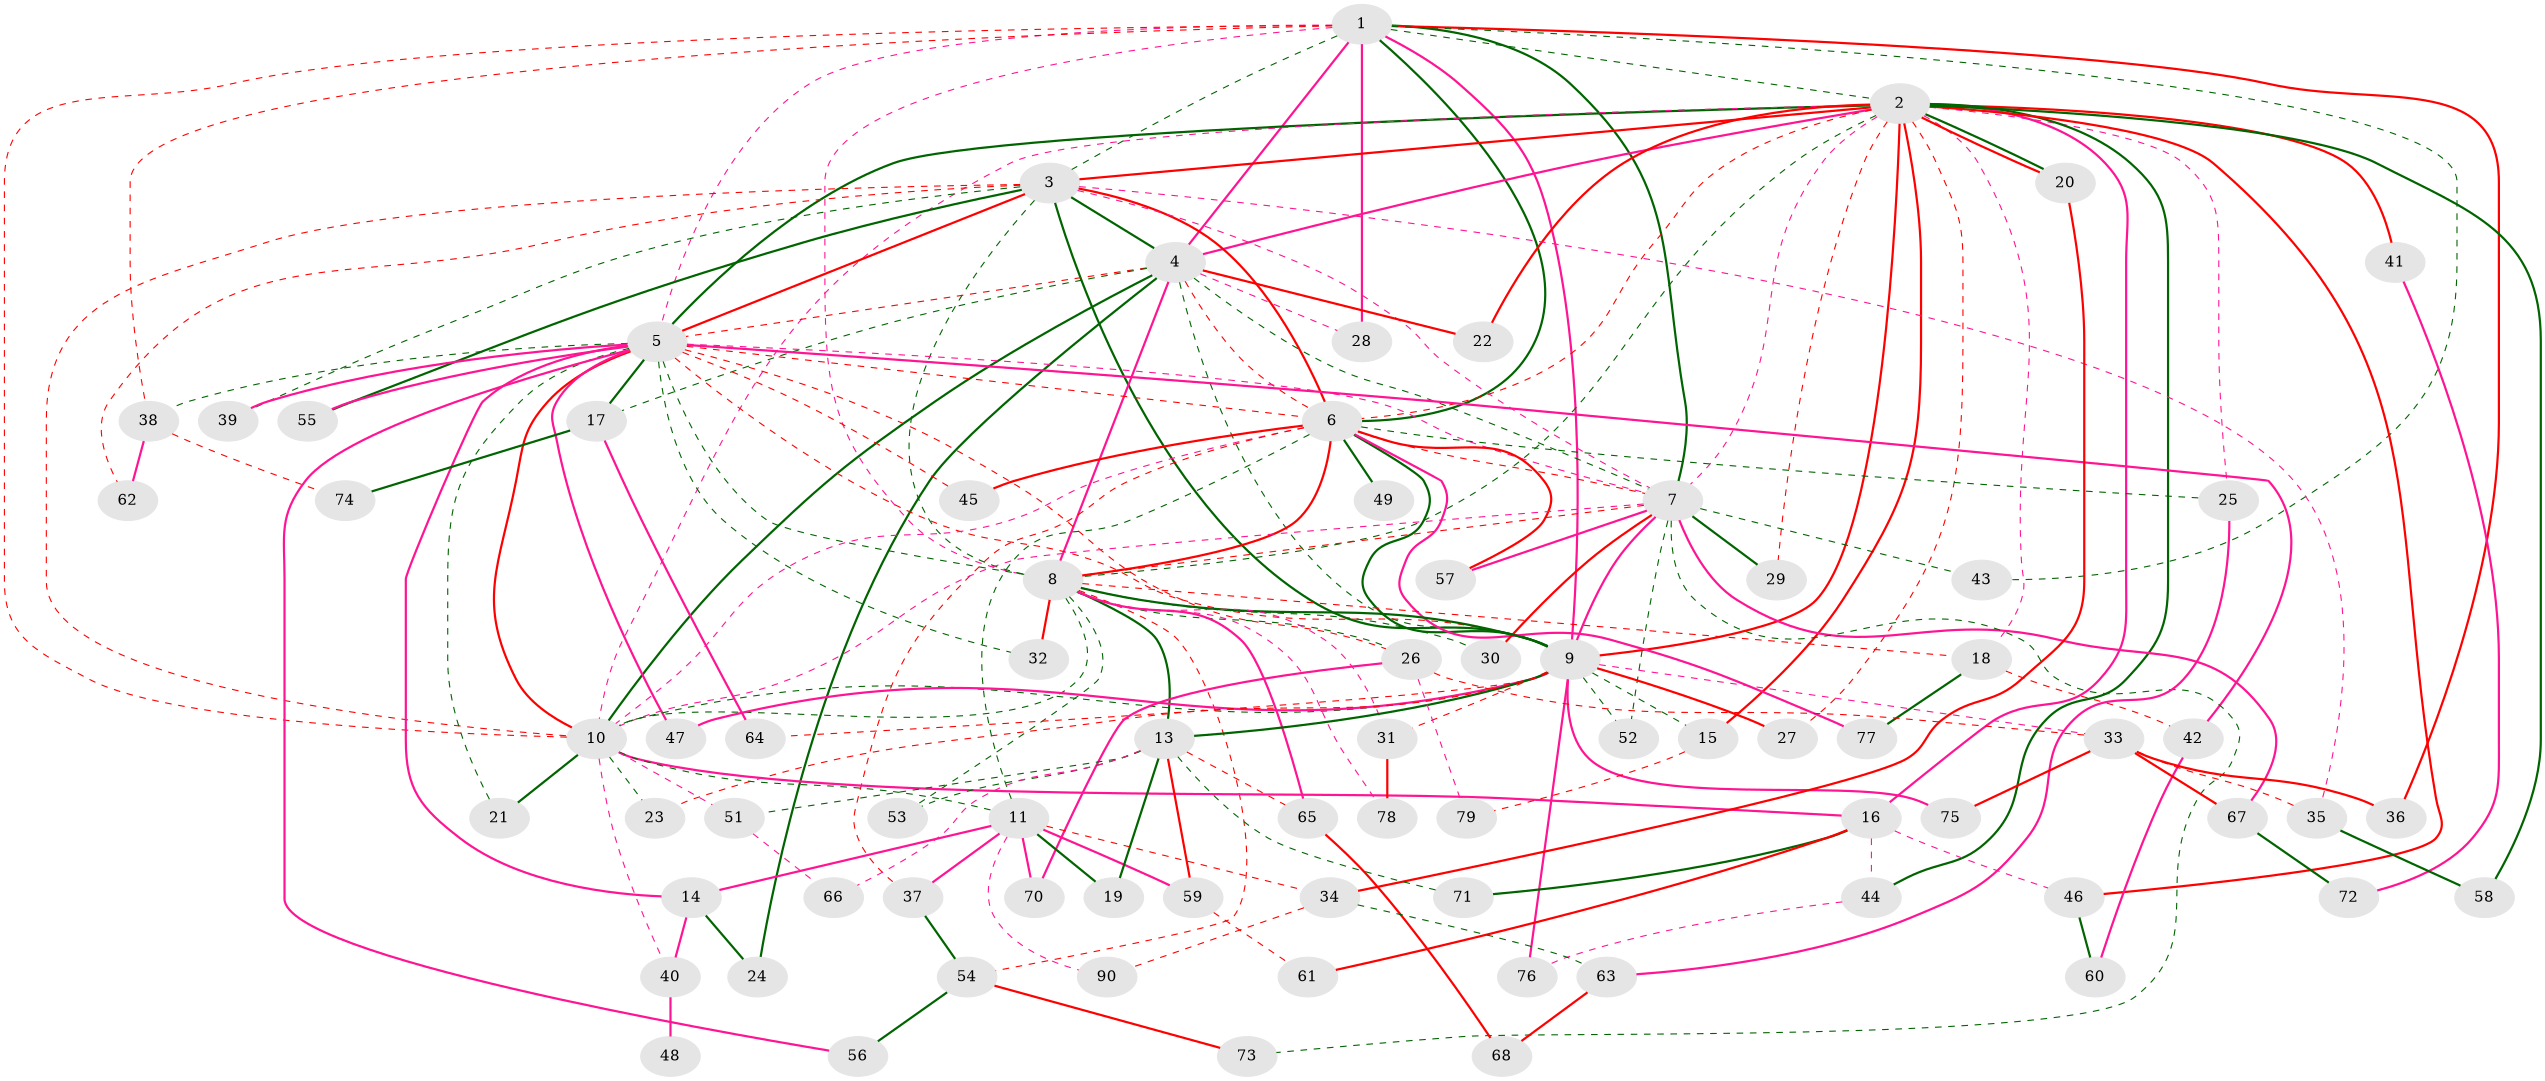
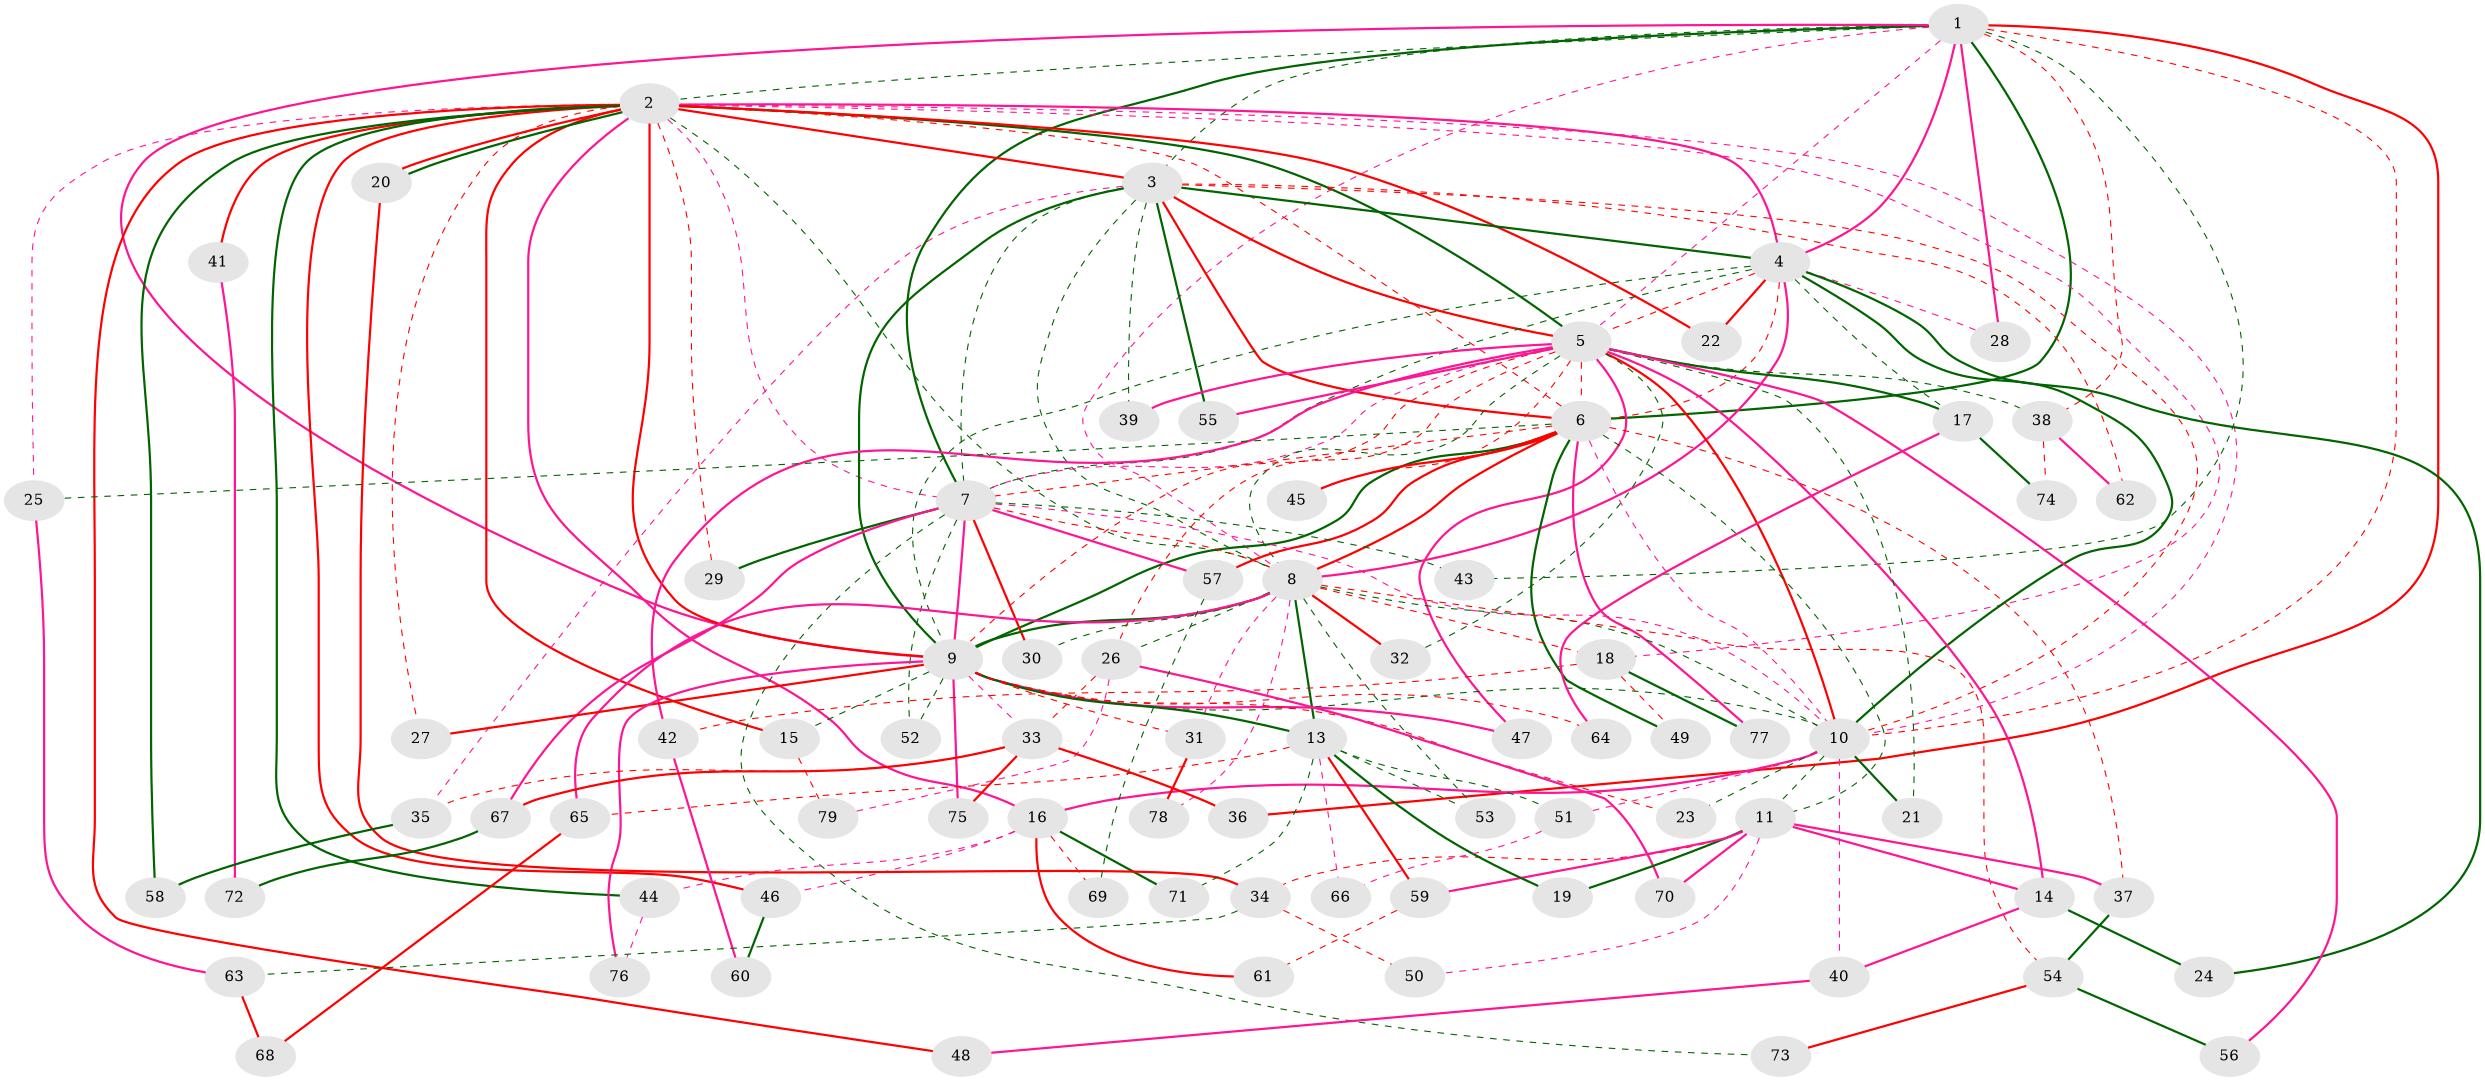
(1380, 307) -> (982, 295)
none -> (1644, 700)
none -> (95, 722)
none -> (1098, 898)
(1107, 977) -> (1415, 977)
